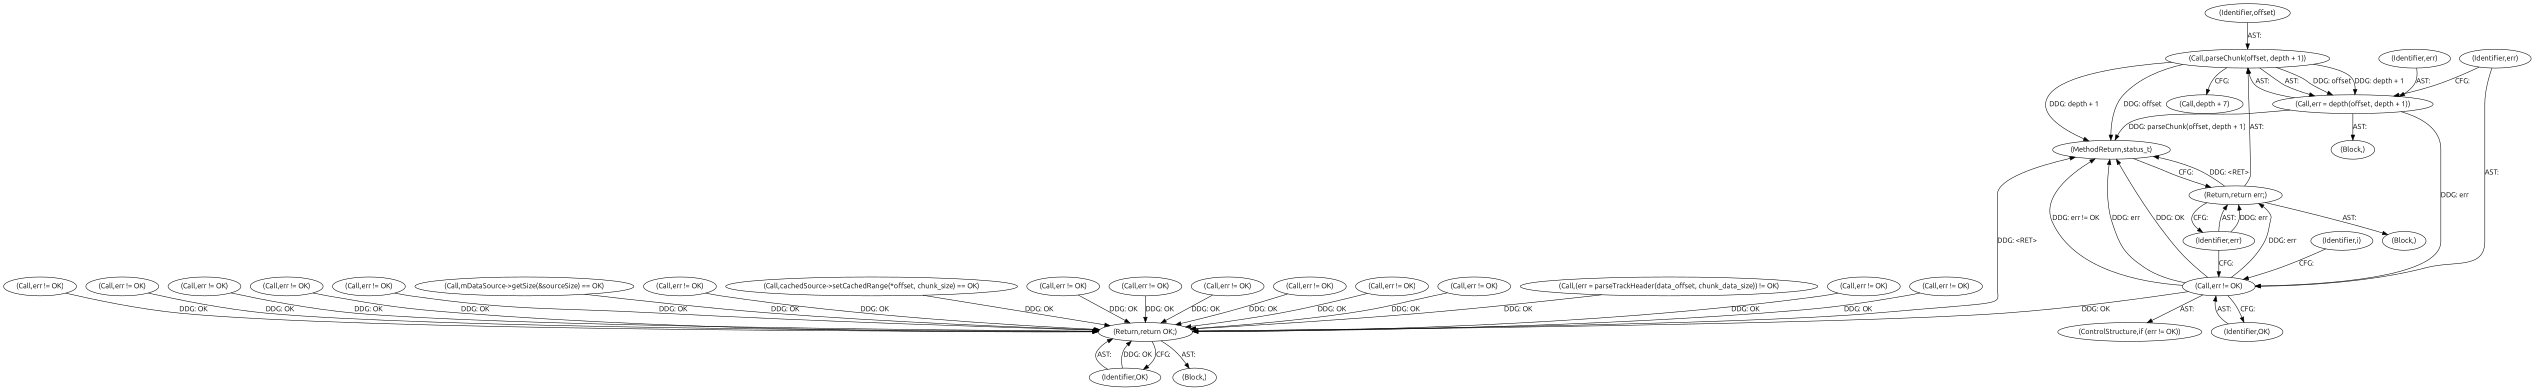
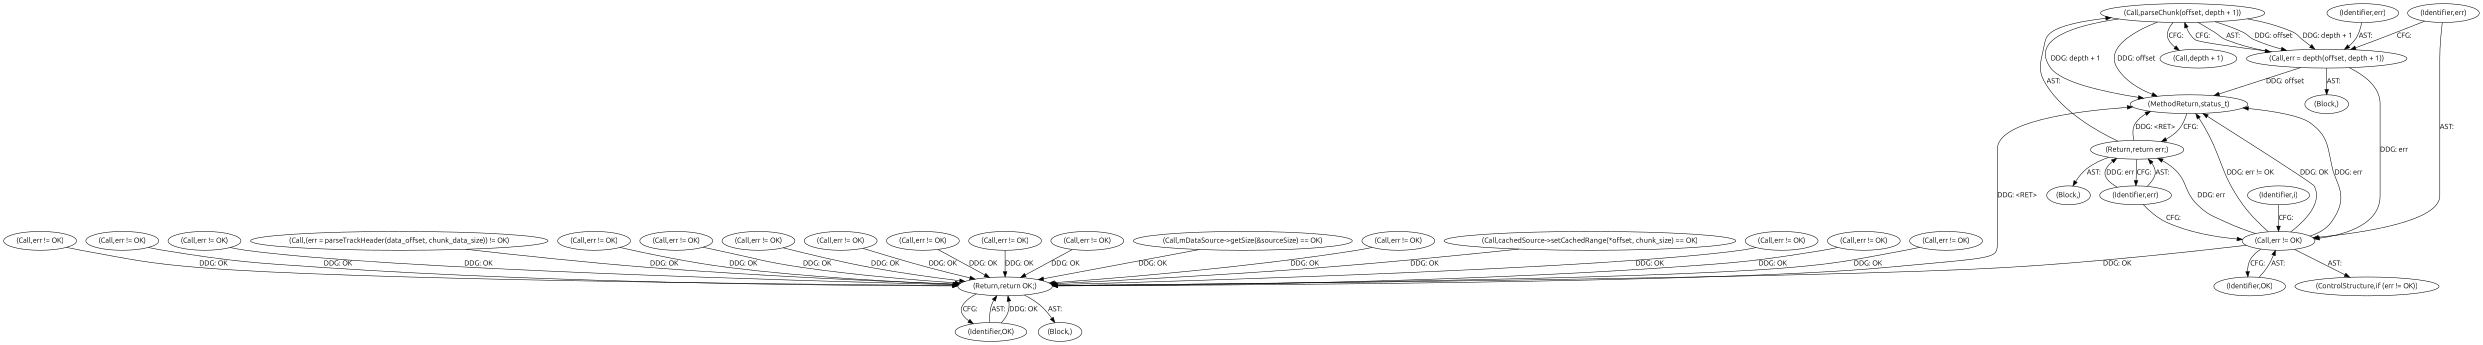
(2248, 13) -> none
(2264, 81) -> (2204, 36)
(2205, 104) -> (2198, 59)
(2187, 127) -> (2285, 81)
